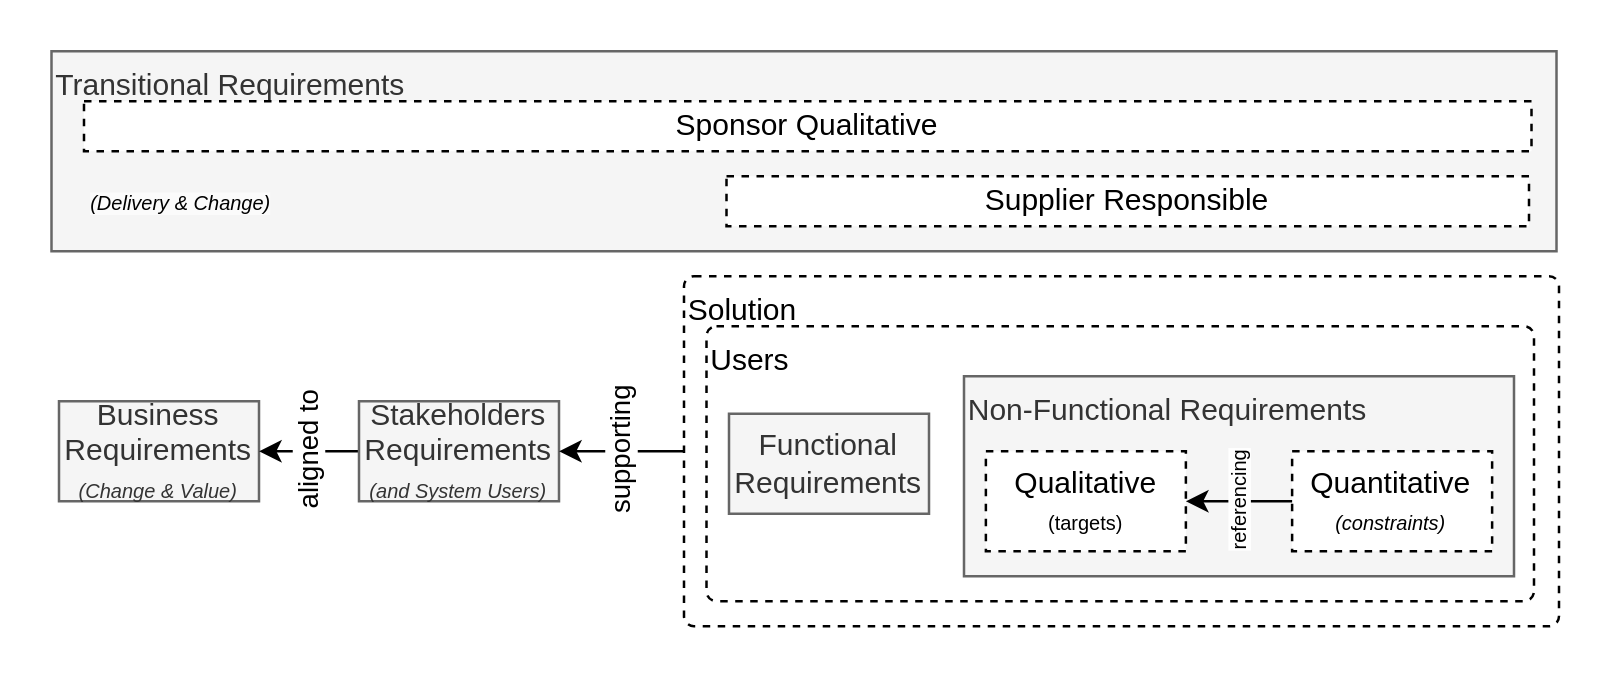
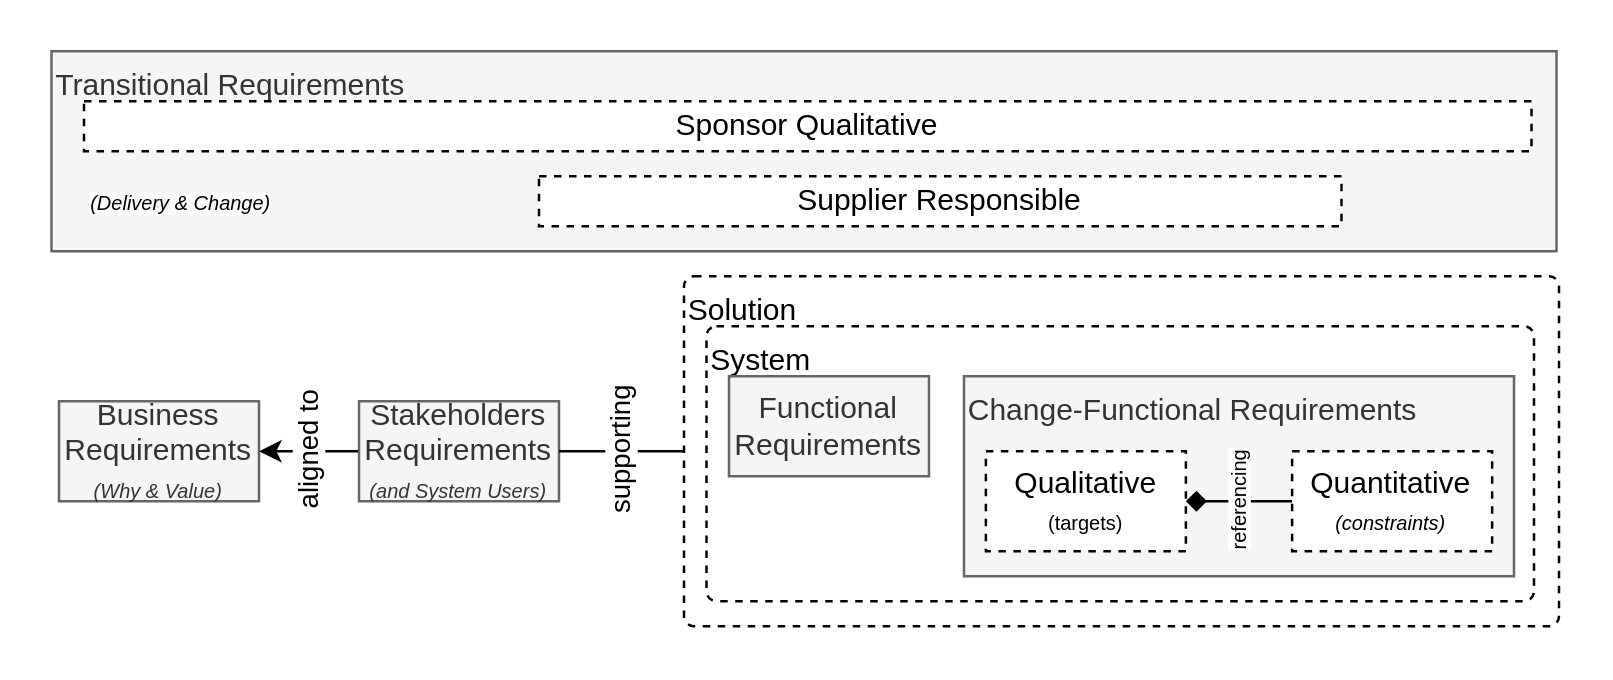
(1128, 201) -> (940, 201)
(753, 362) -> (762, 362)
(1180, 412) -> (1205, 412)
(159, 451) -> (159, 451)
(577, 451) -> (570, 451)
(829, 464) -> (829, 426)
(1204, 501) -> (1206, 501)
